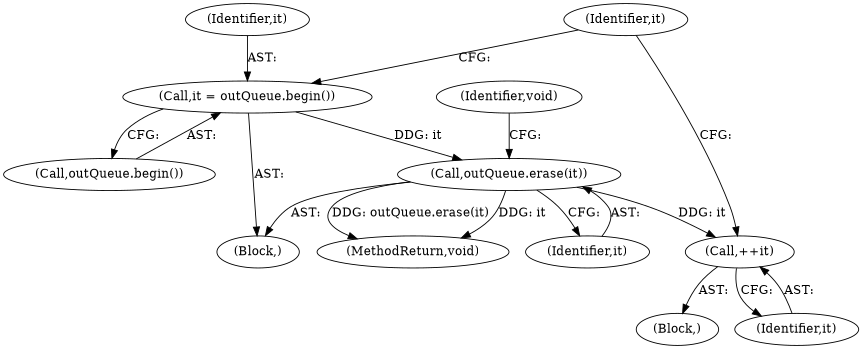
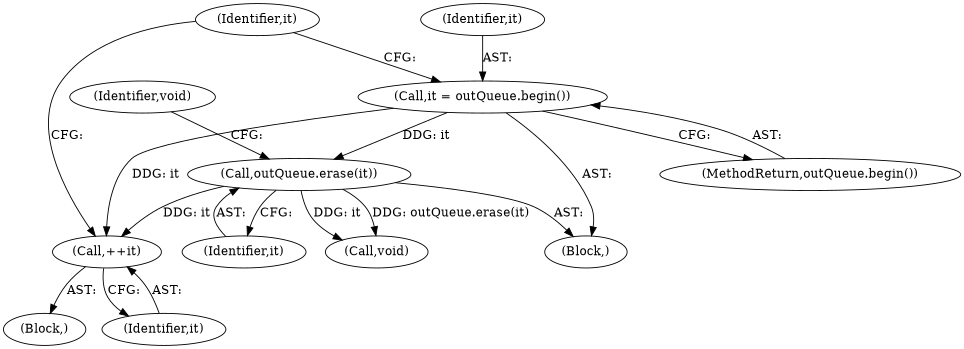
none -> (233, 131)
(109, 174) -> (810, 174)
(413, 252) -> (377, 252)
